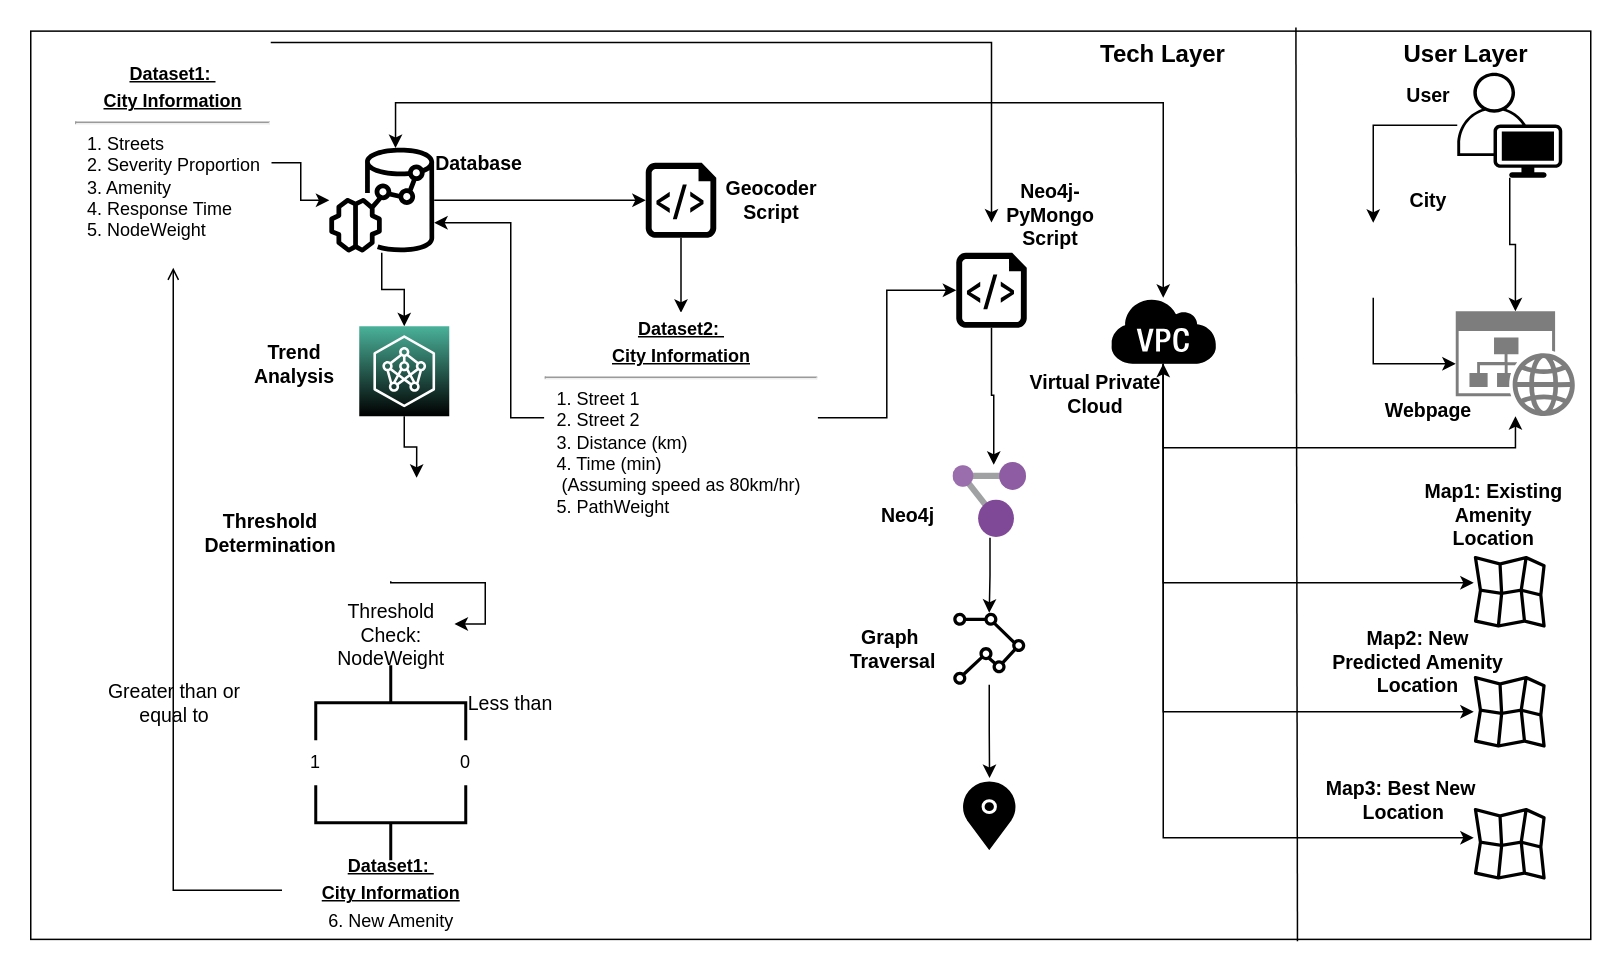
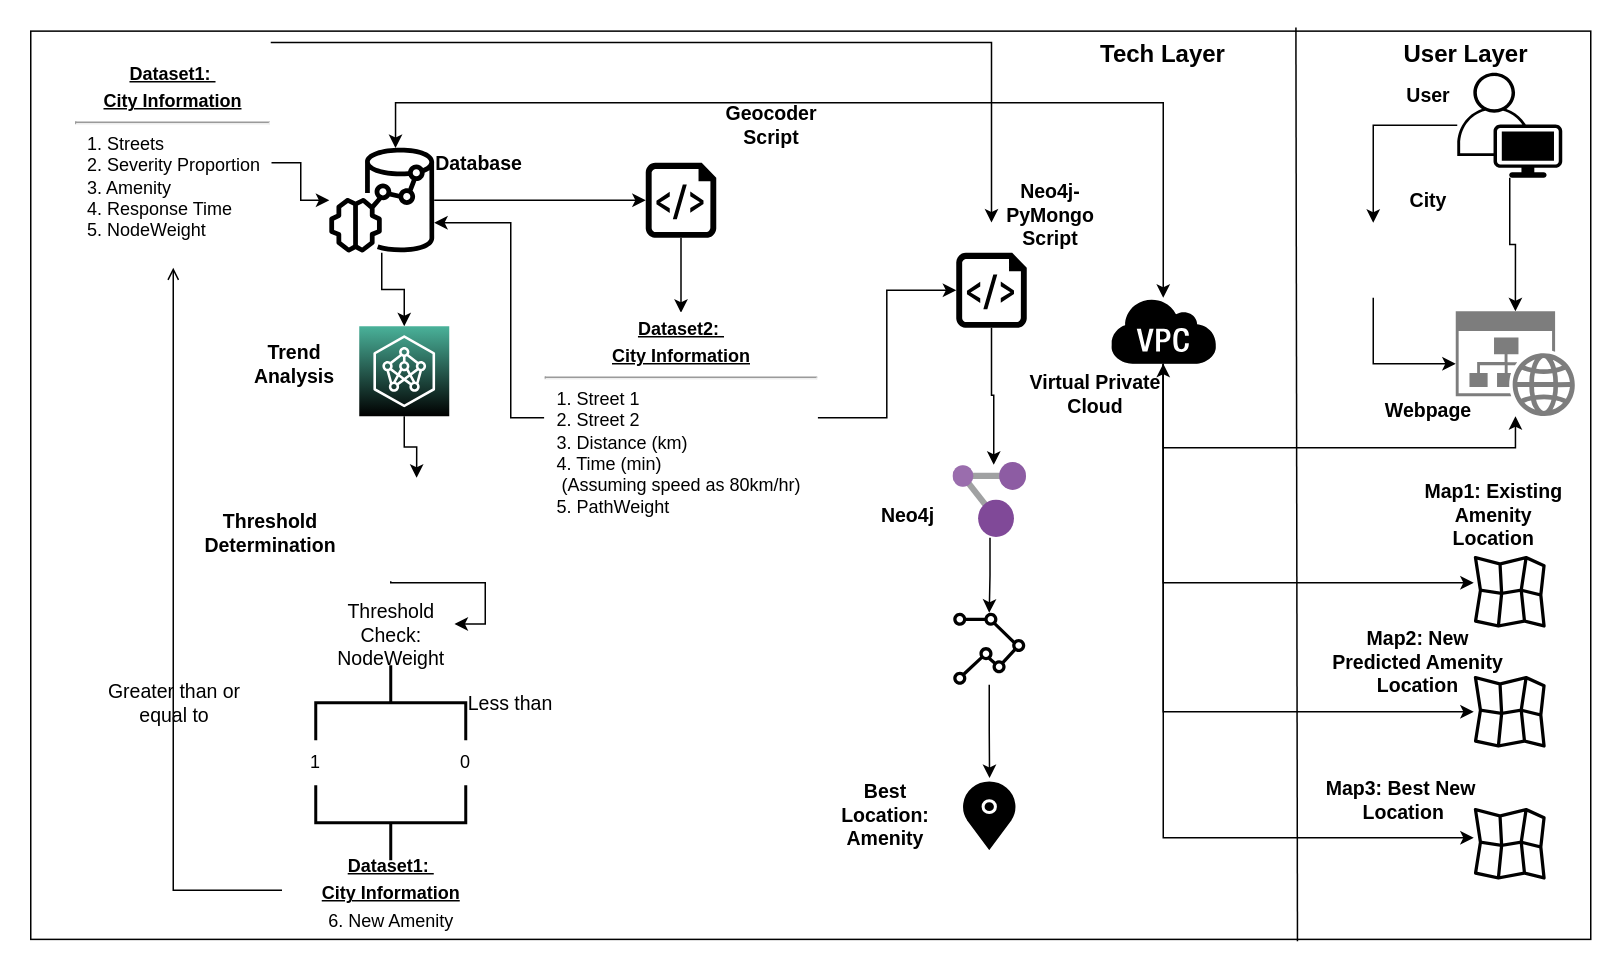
(772, 200) -> (772, 125)
(893, 649) -> none
none -> (886, 815)
